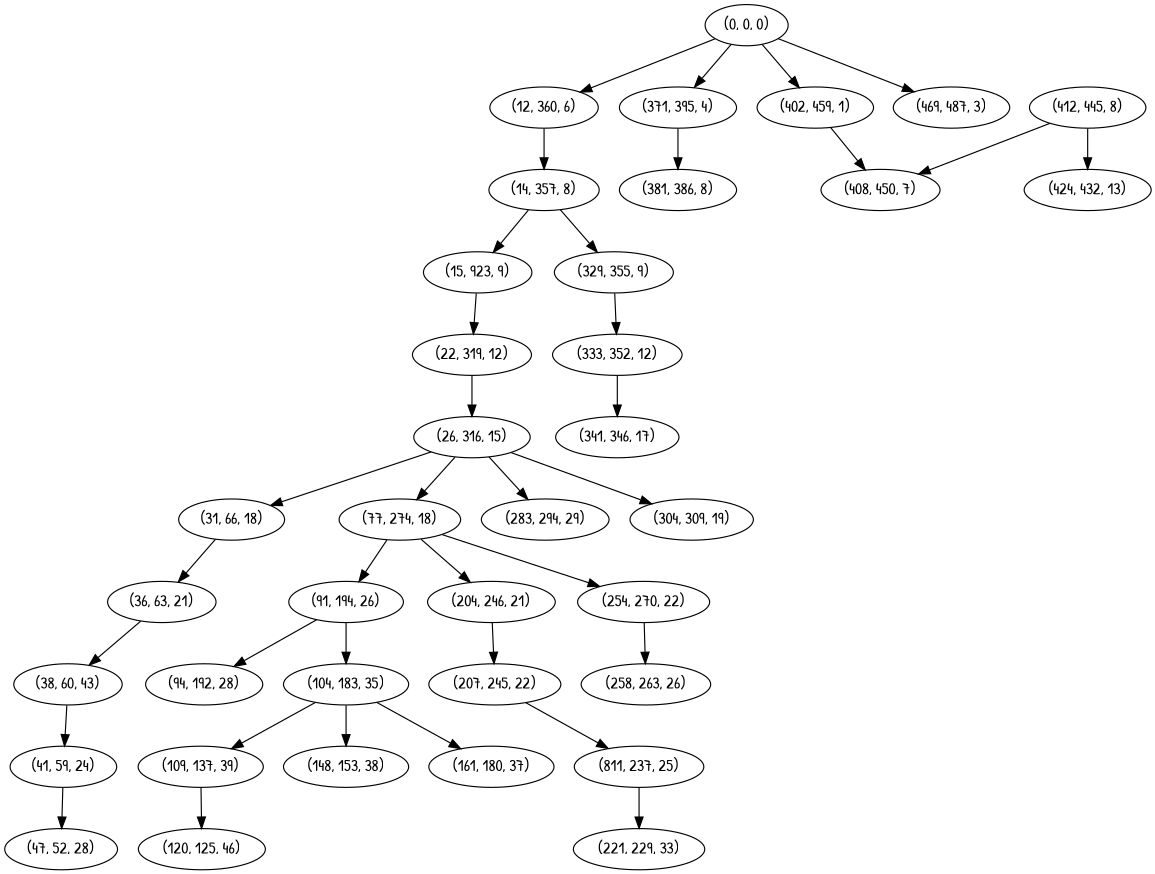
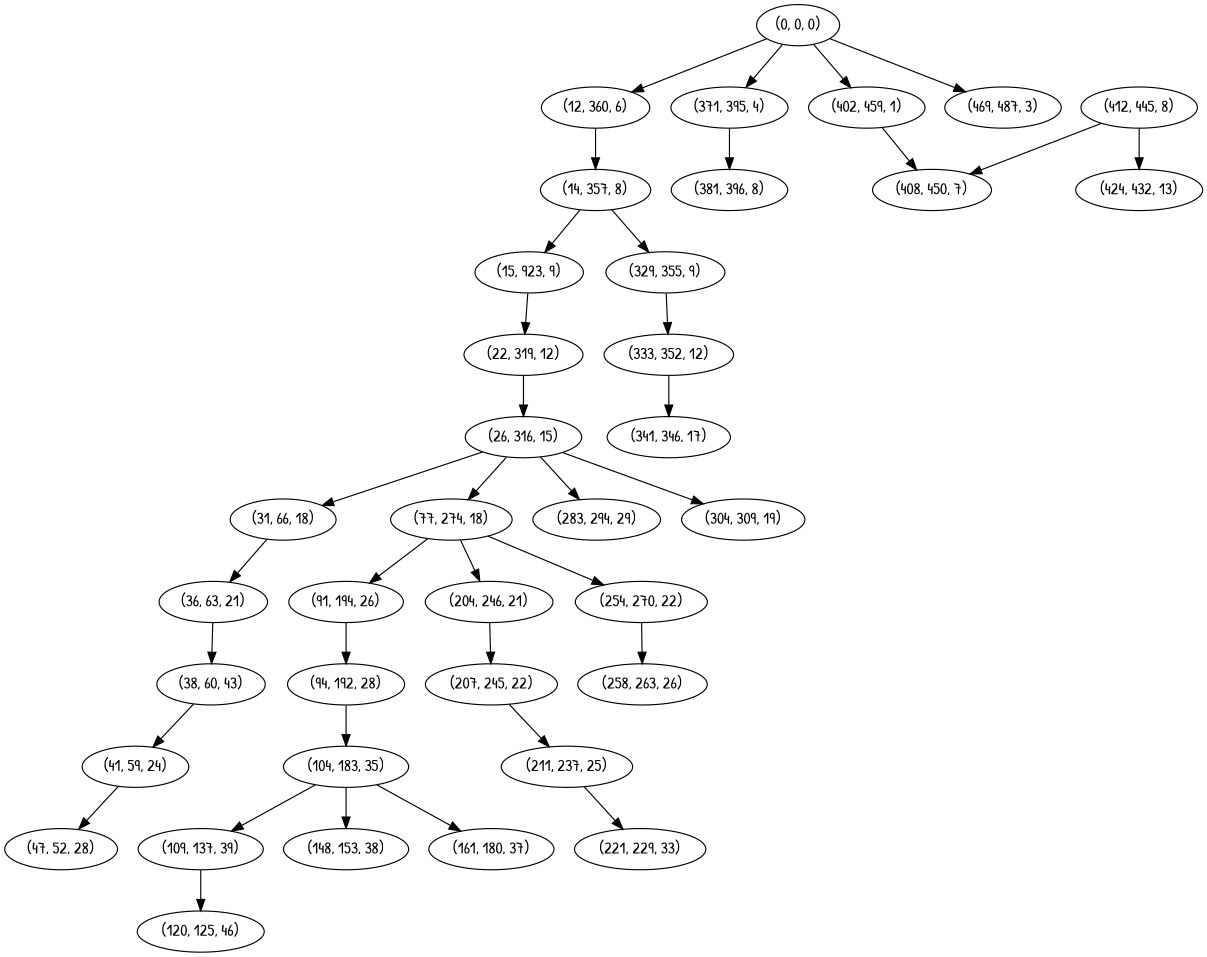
(678, 190) -> (729, 190)
(346, 638) -> (346, 720)
(639, 767) -> (567, 767)
